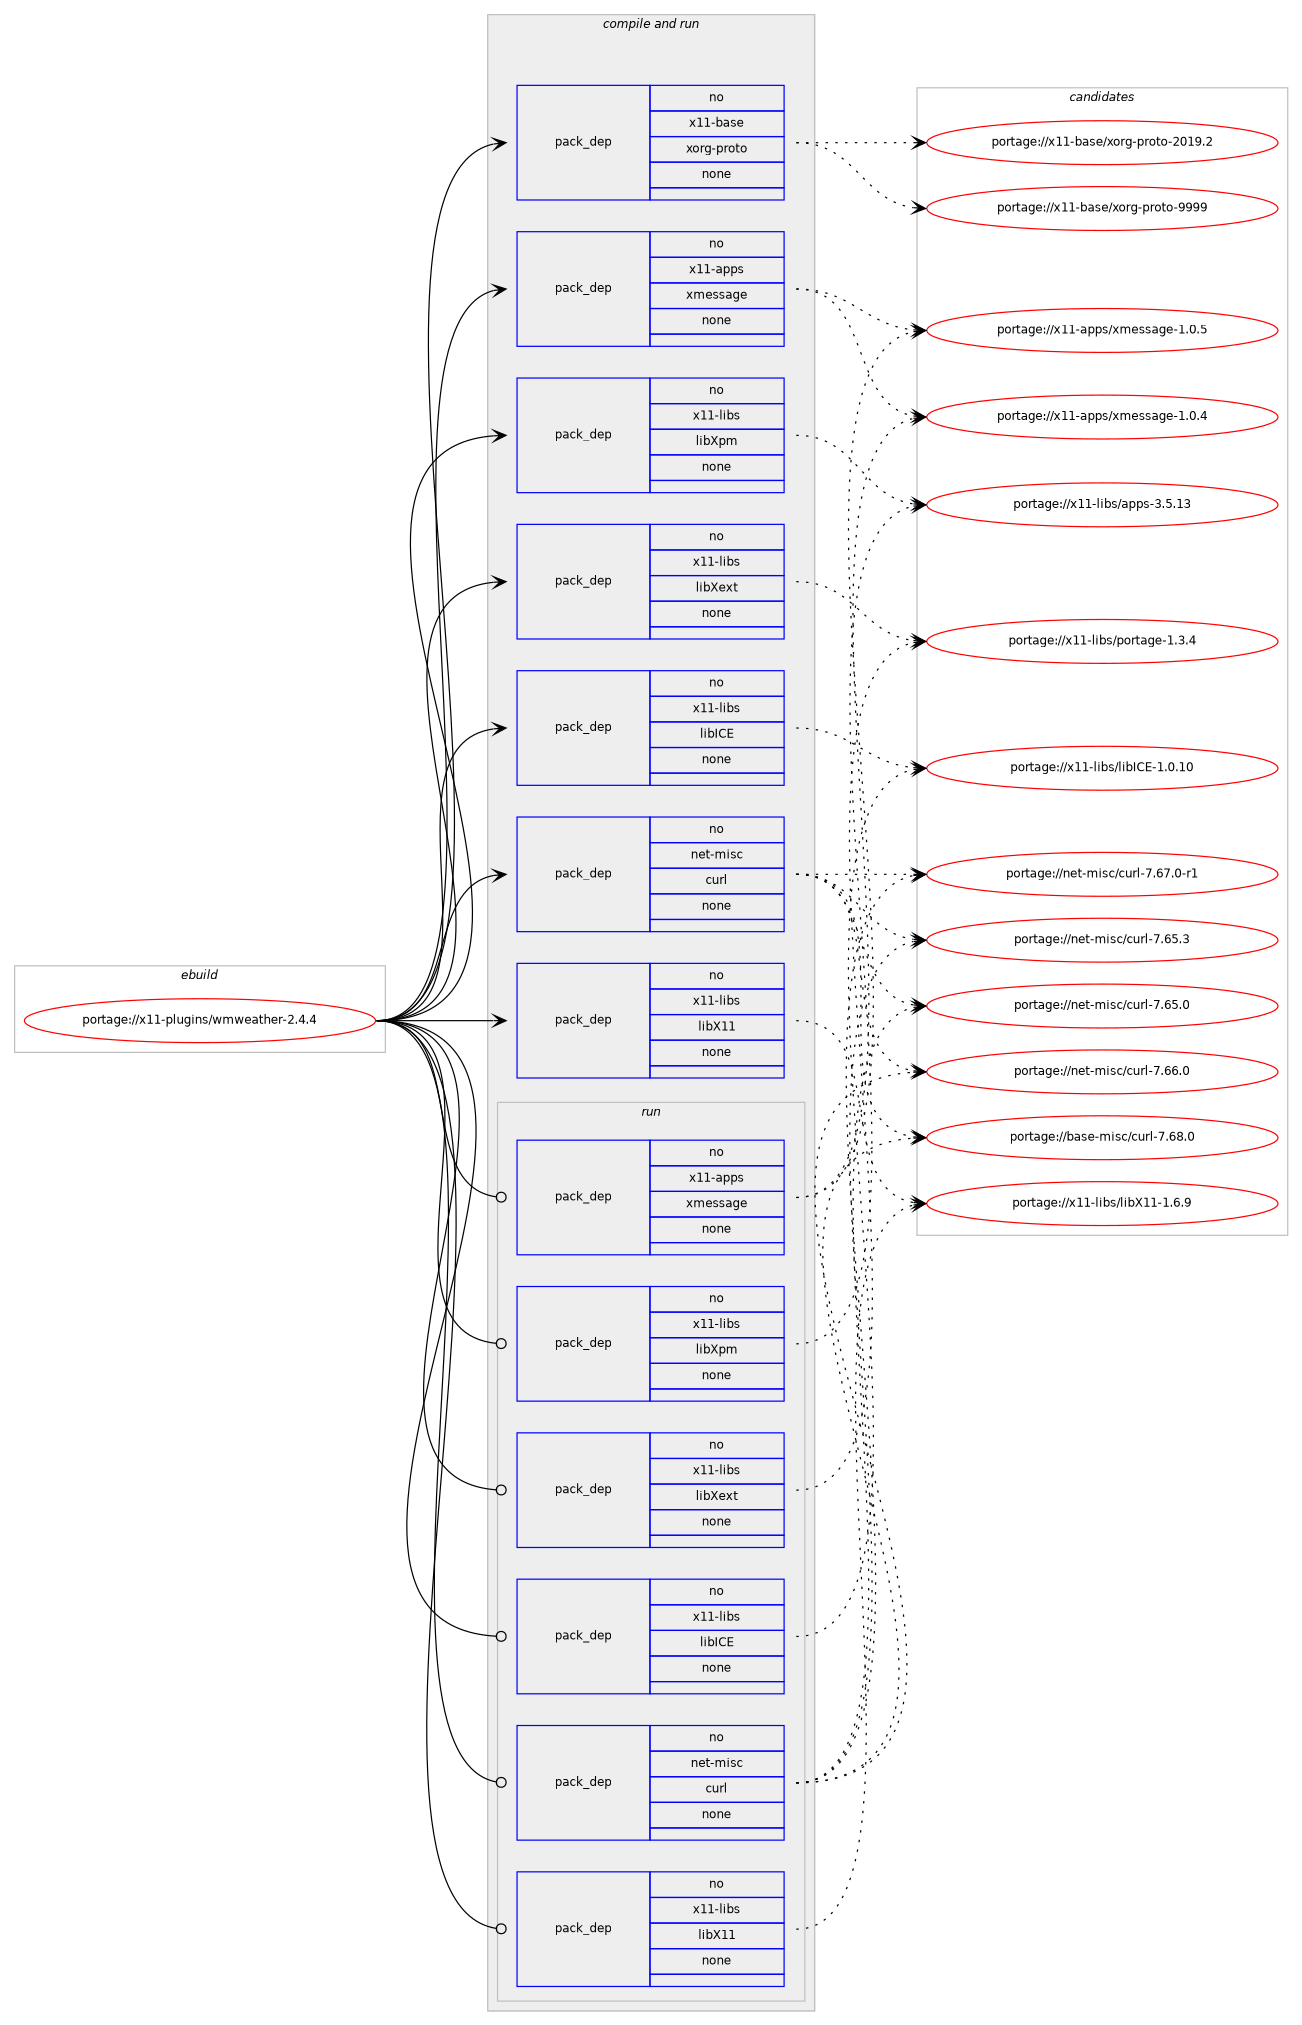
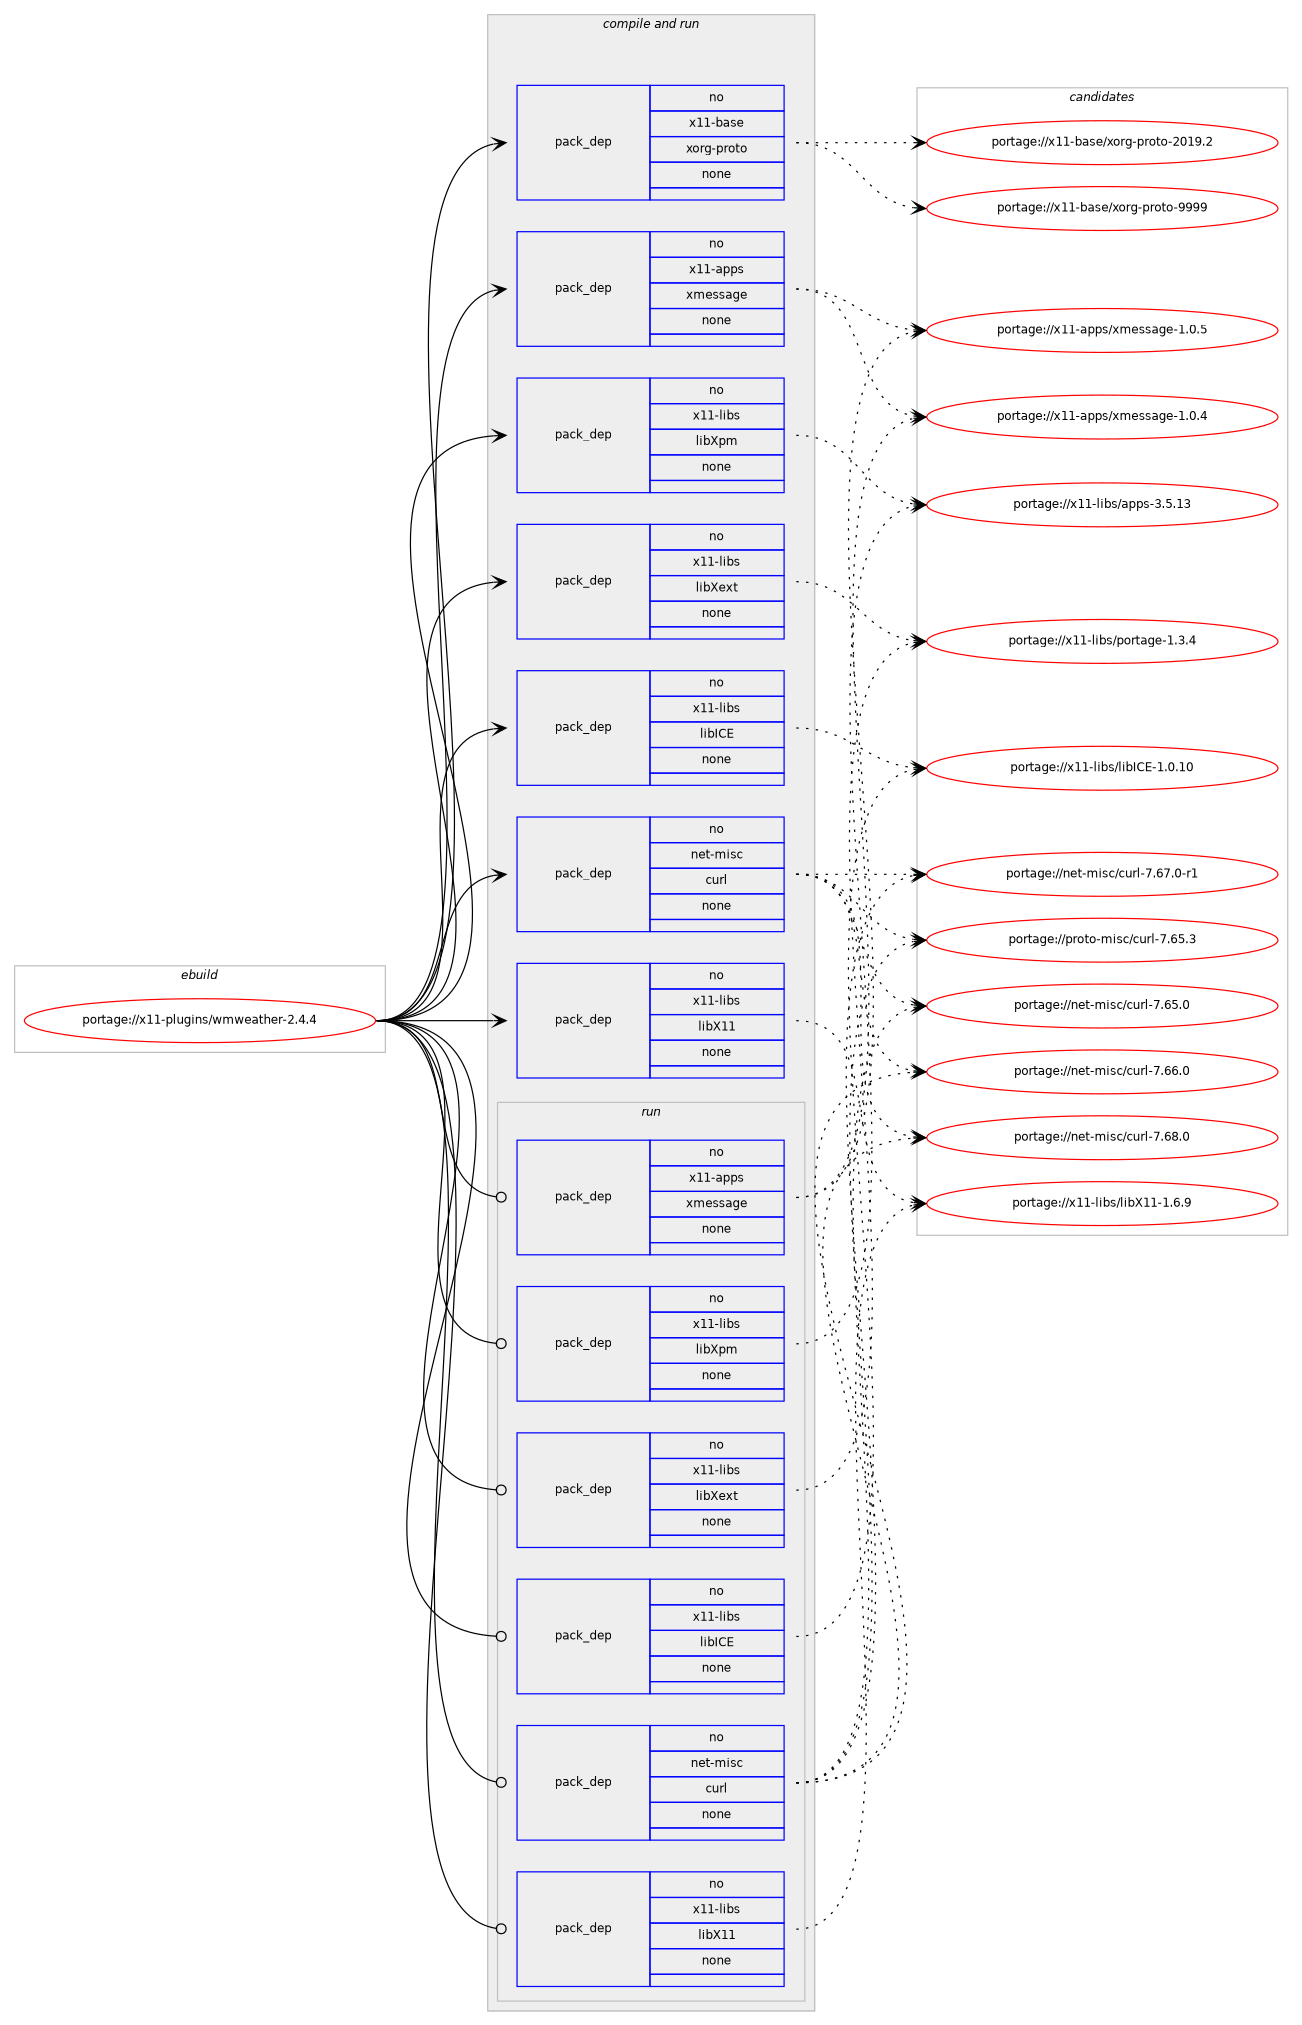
(1102, 940) -> (1102, 940)
(1102, 1138) -> (1102, 1138)
